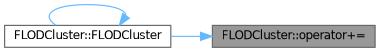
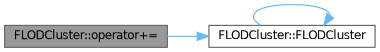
(186, 36) -> (182, 36)
